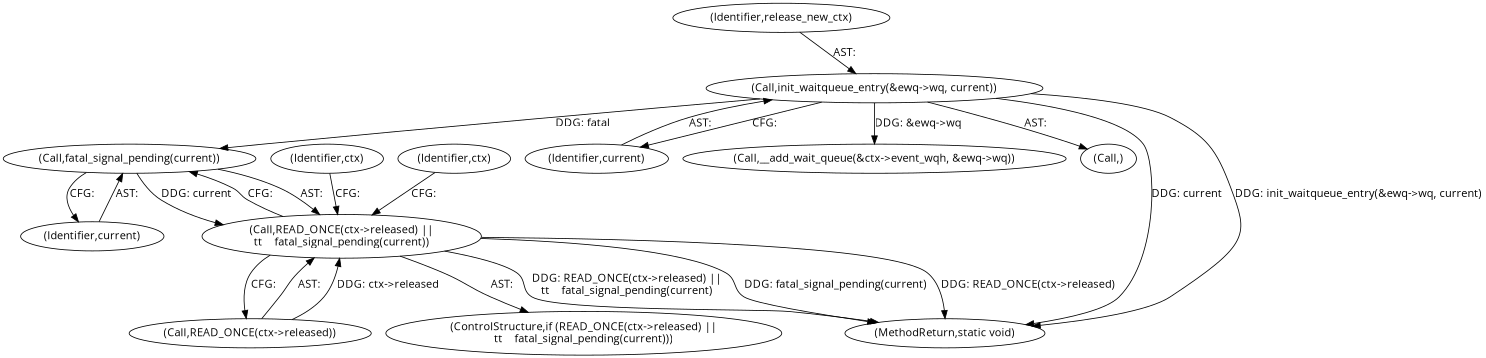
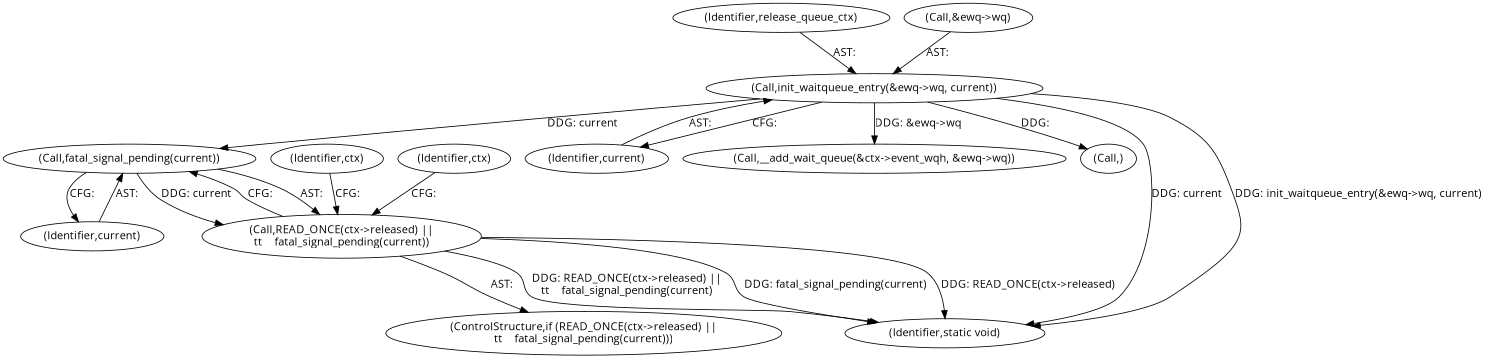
(781, 18) -> (781, 18)
none -> (968, 18)
(583, 123) -> (583, 123)
(1037, 123) -> (1037, 123)
(250, 333) -> none
(945, 333) -> (945, 333)
